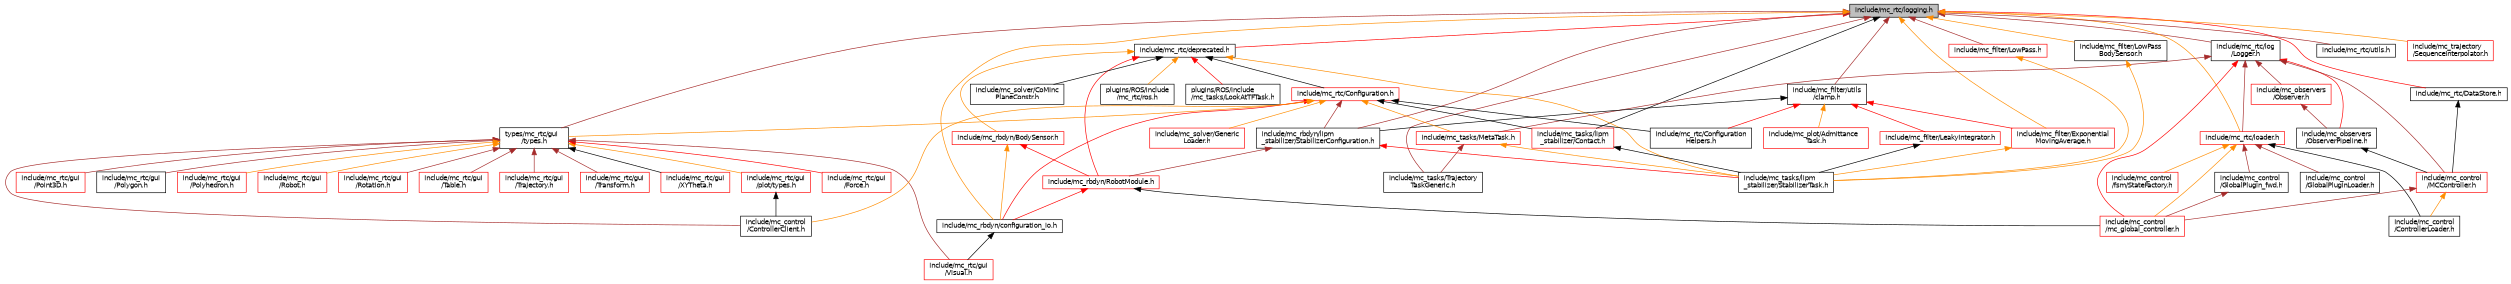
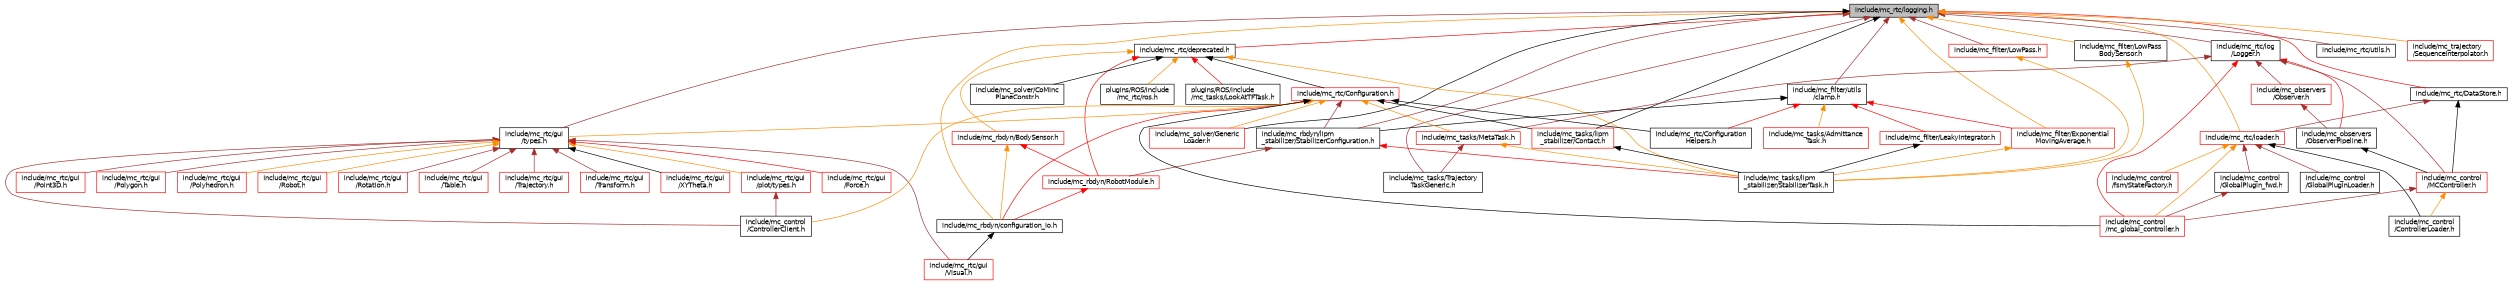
none -> (1538, 46)
(2244, 99) -> (2347, 117)
(534, 138) -> (534, 138)
(1816, 138) -> (1816, 138)
(131, 182) -> (131, 182)
(776, 208) -> (776, 208)
(1620, 218) -> (1525, 212)
